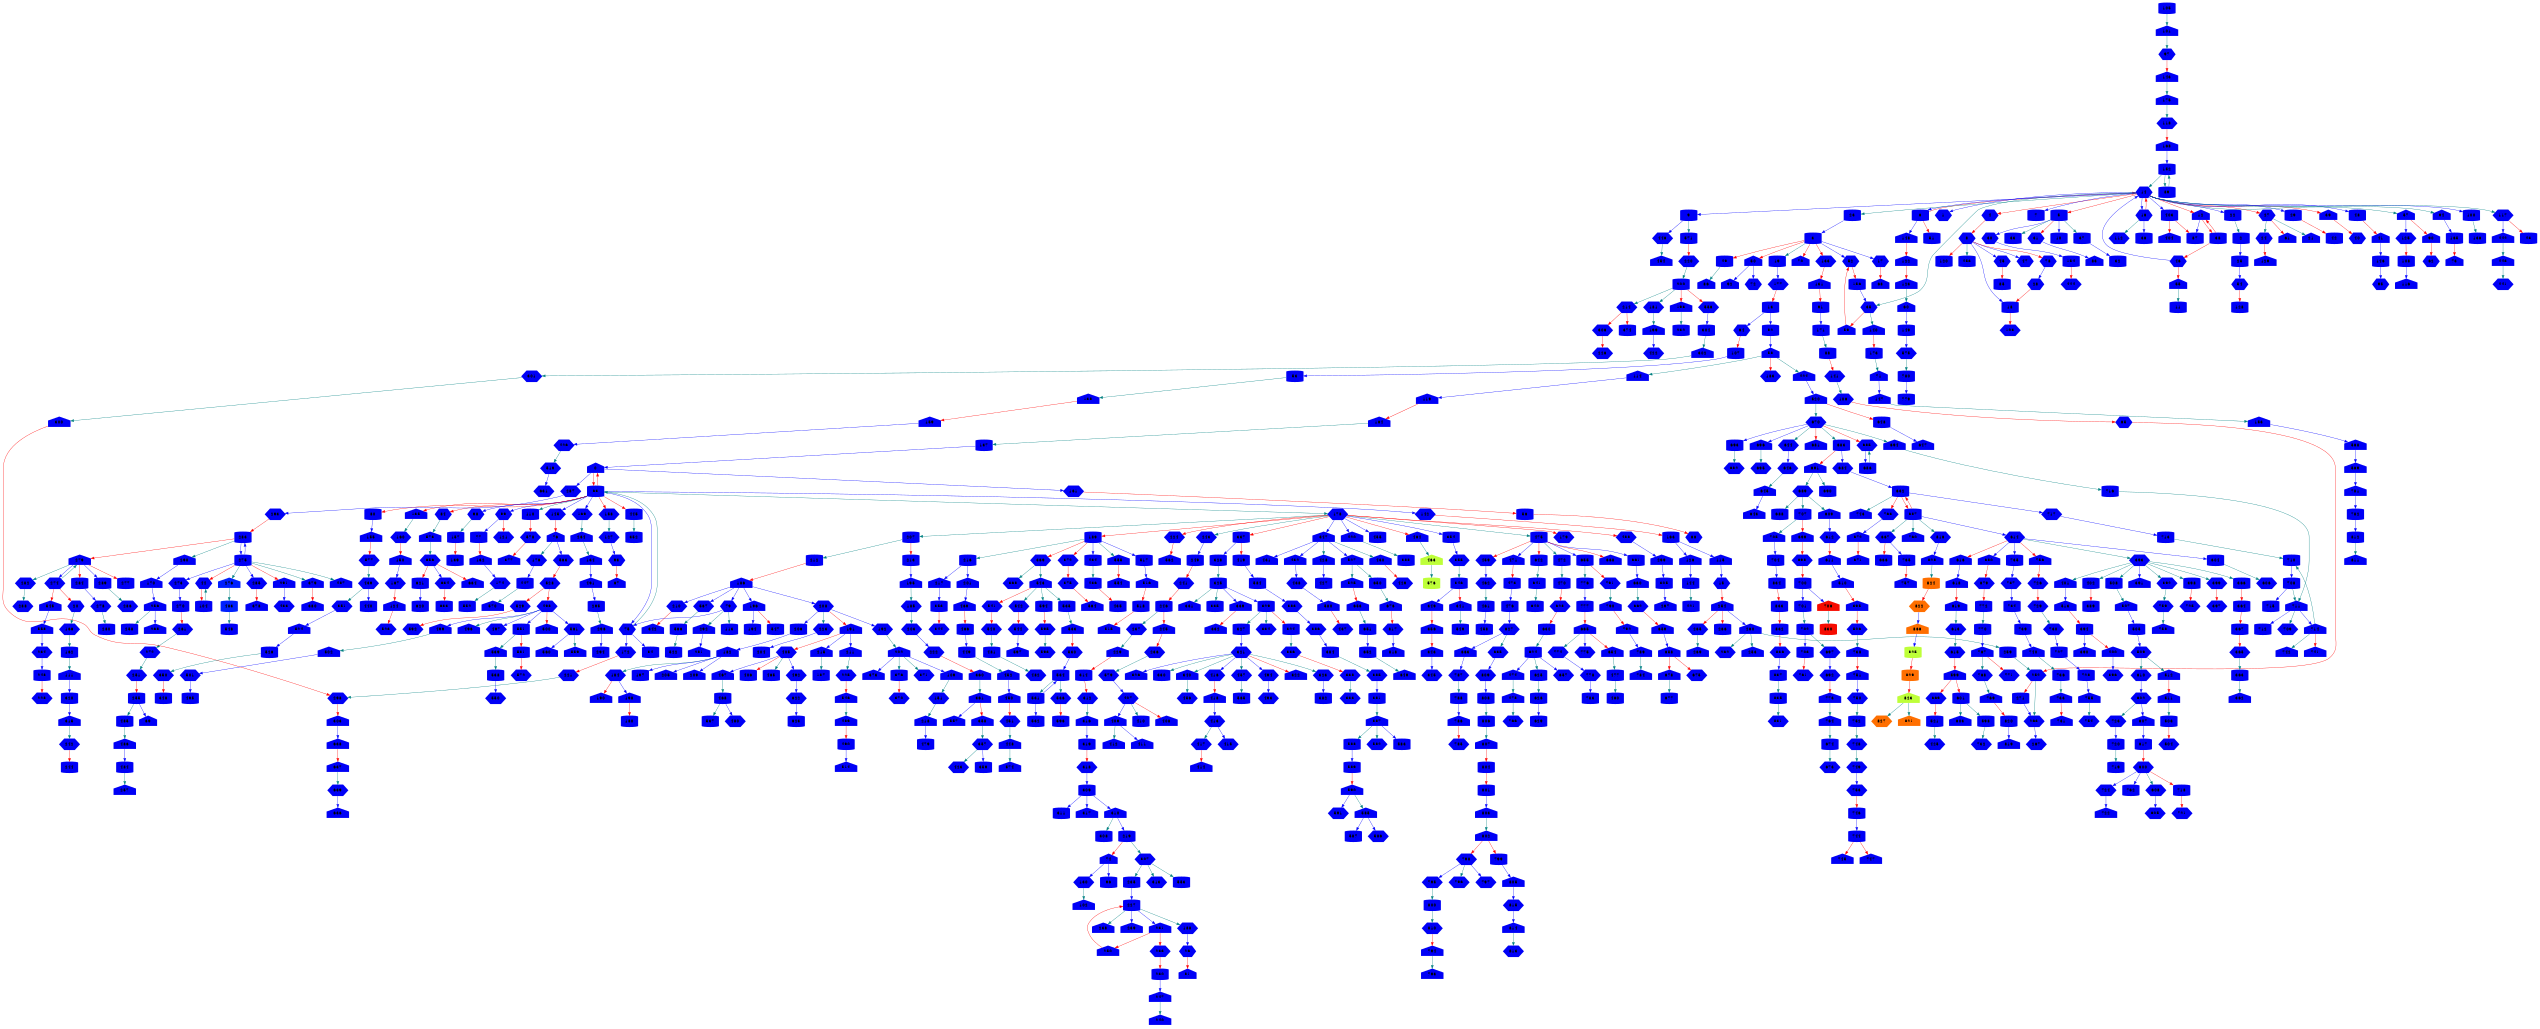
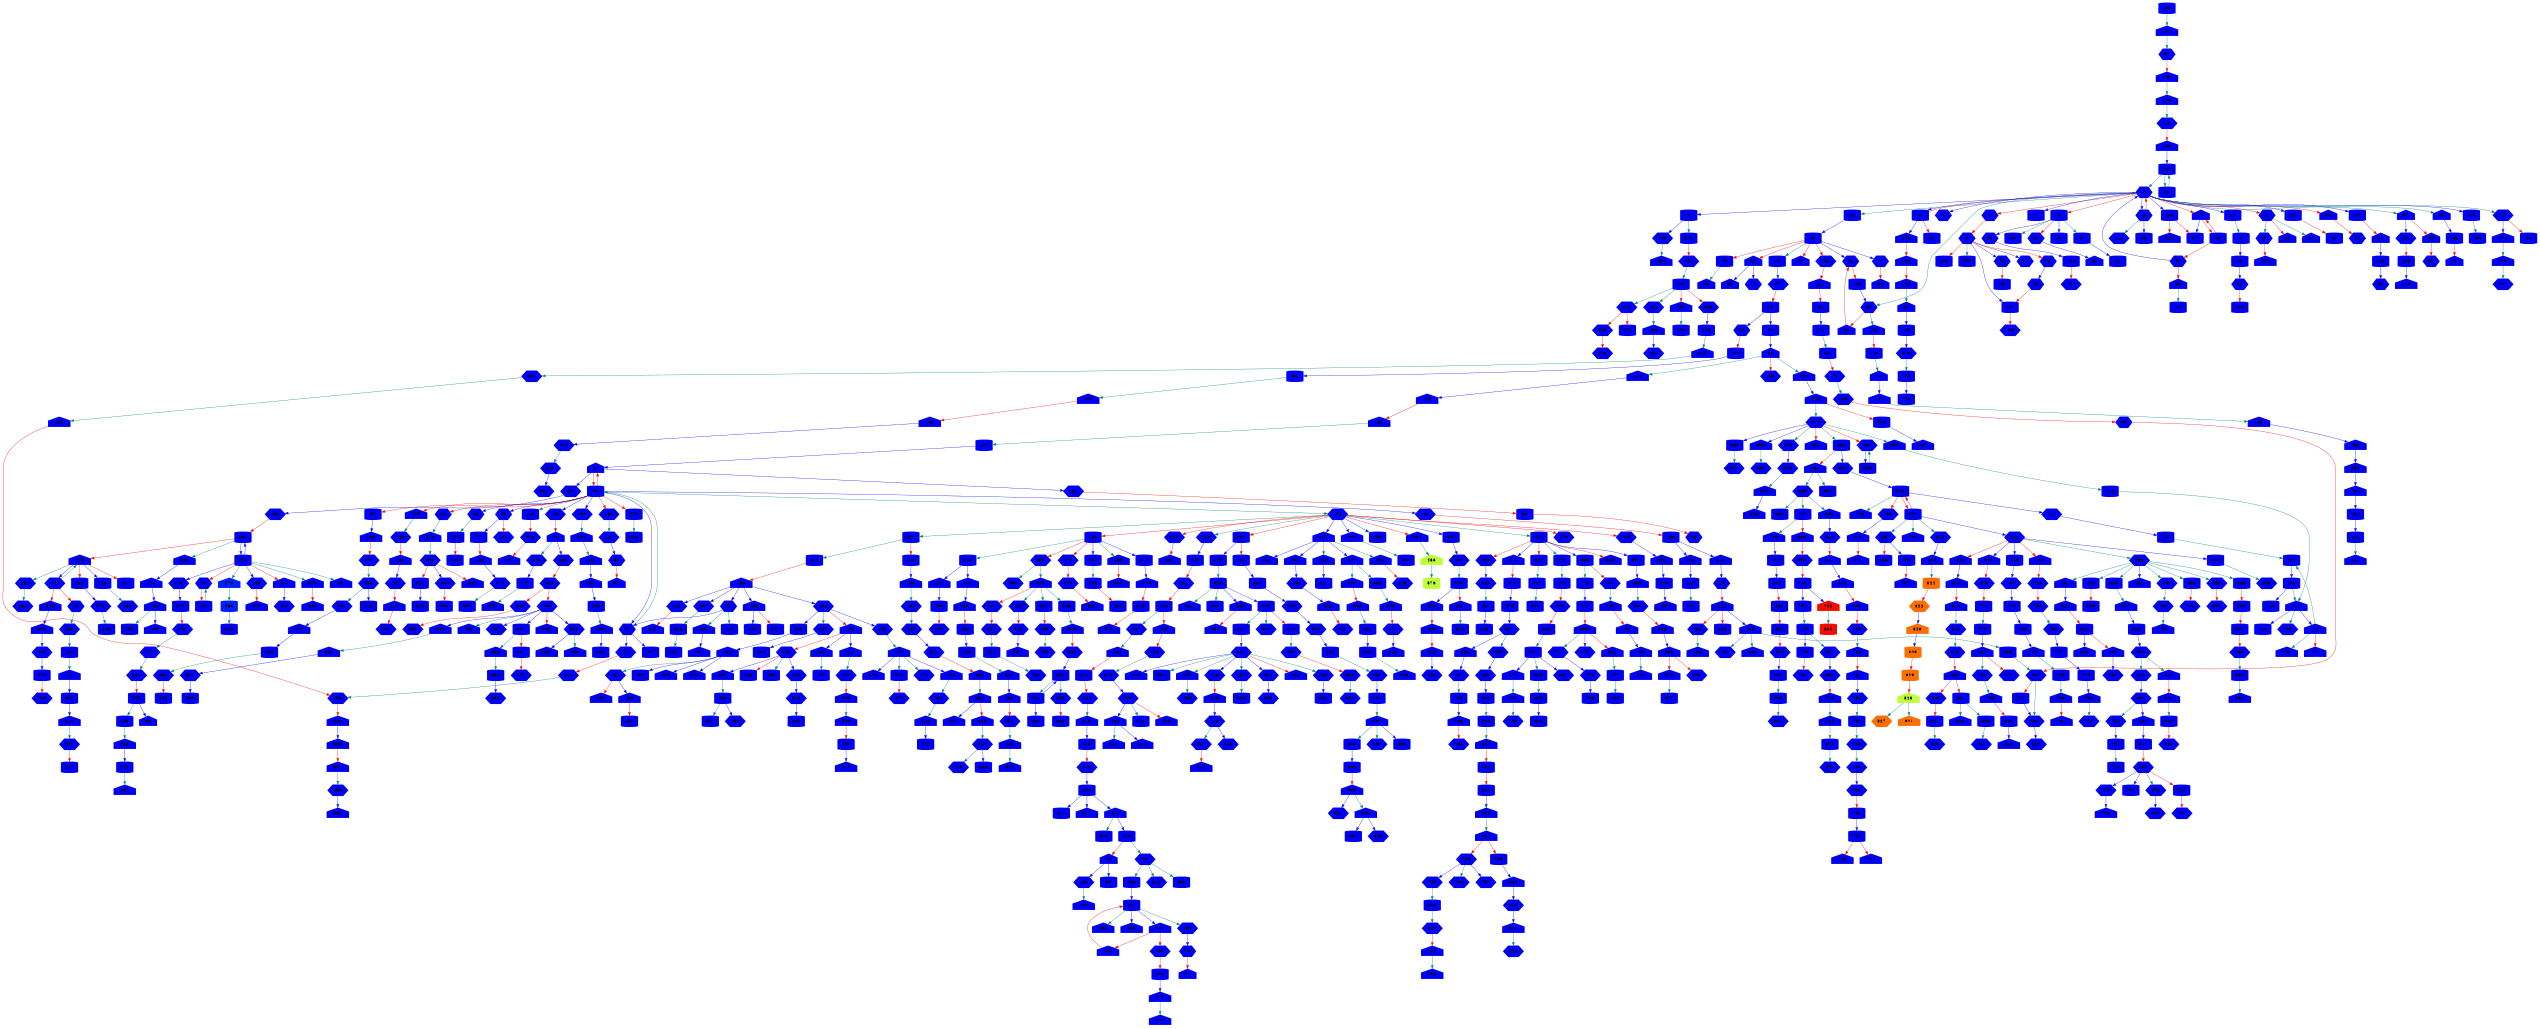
(1917, 629) -> (1917, 629)
(1913, 652) -> (1913, 652)
